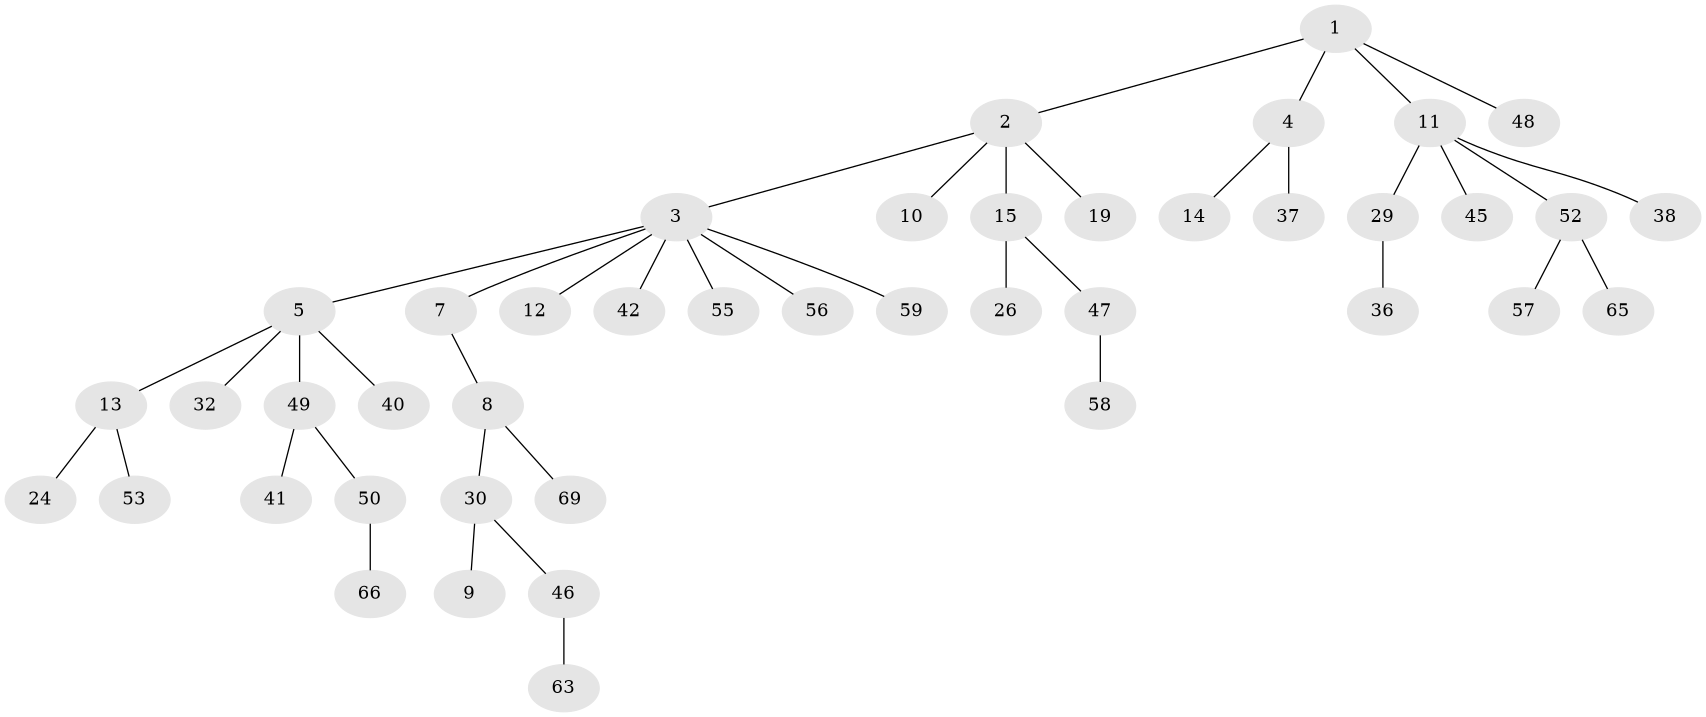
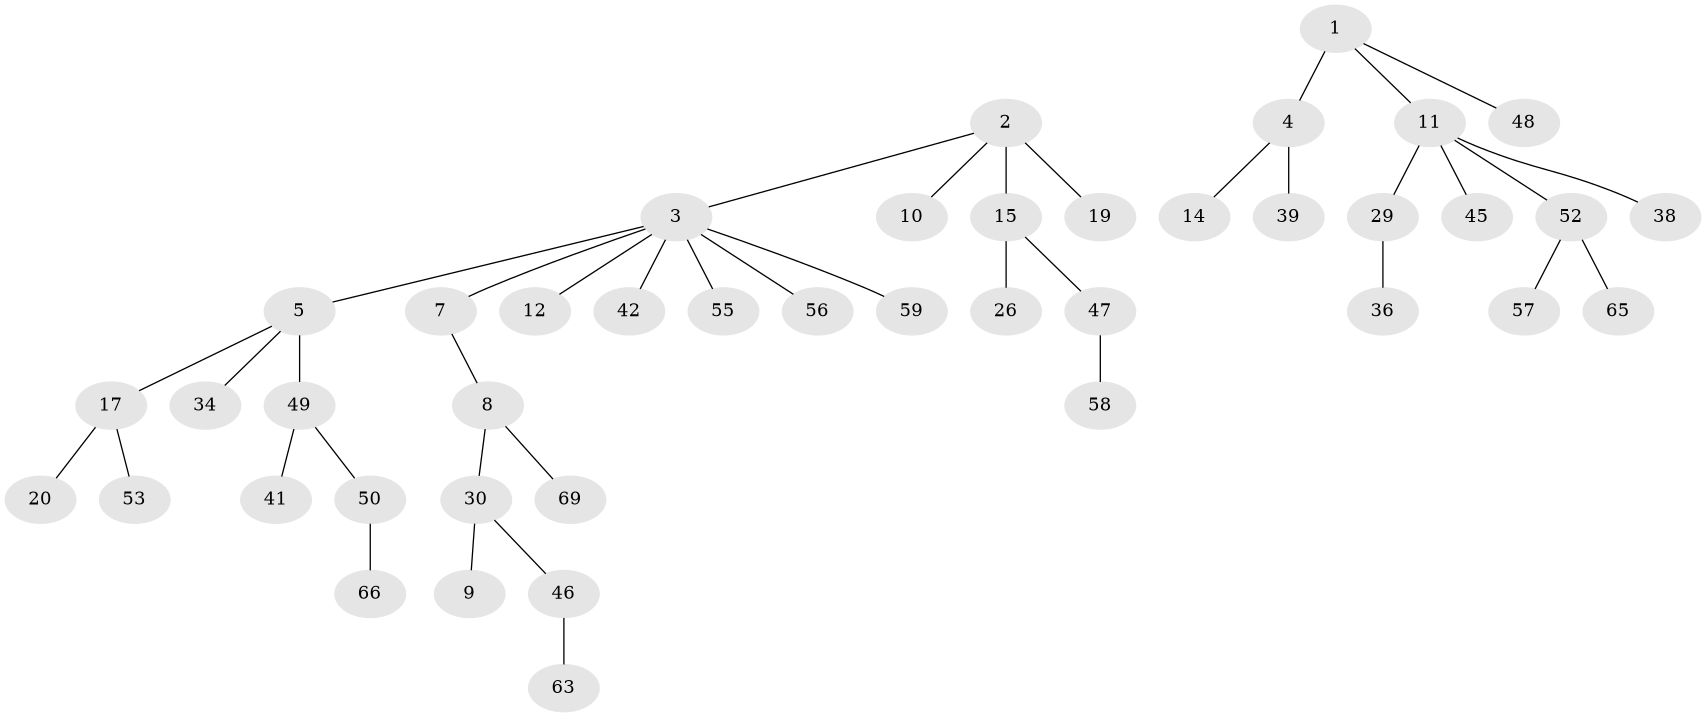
(1171, 76) -> none
(1289, 217) -> (1289, 217)
(111, 406) -> (111, 406)
(205, 406) -> (205, 406)
(394, 406) -> none
(41, 500) -> (41, 500)
